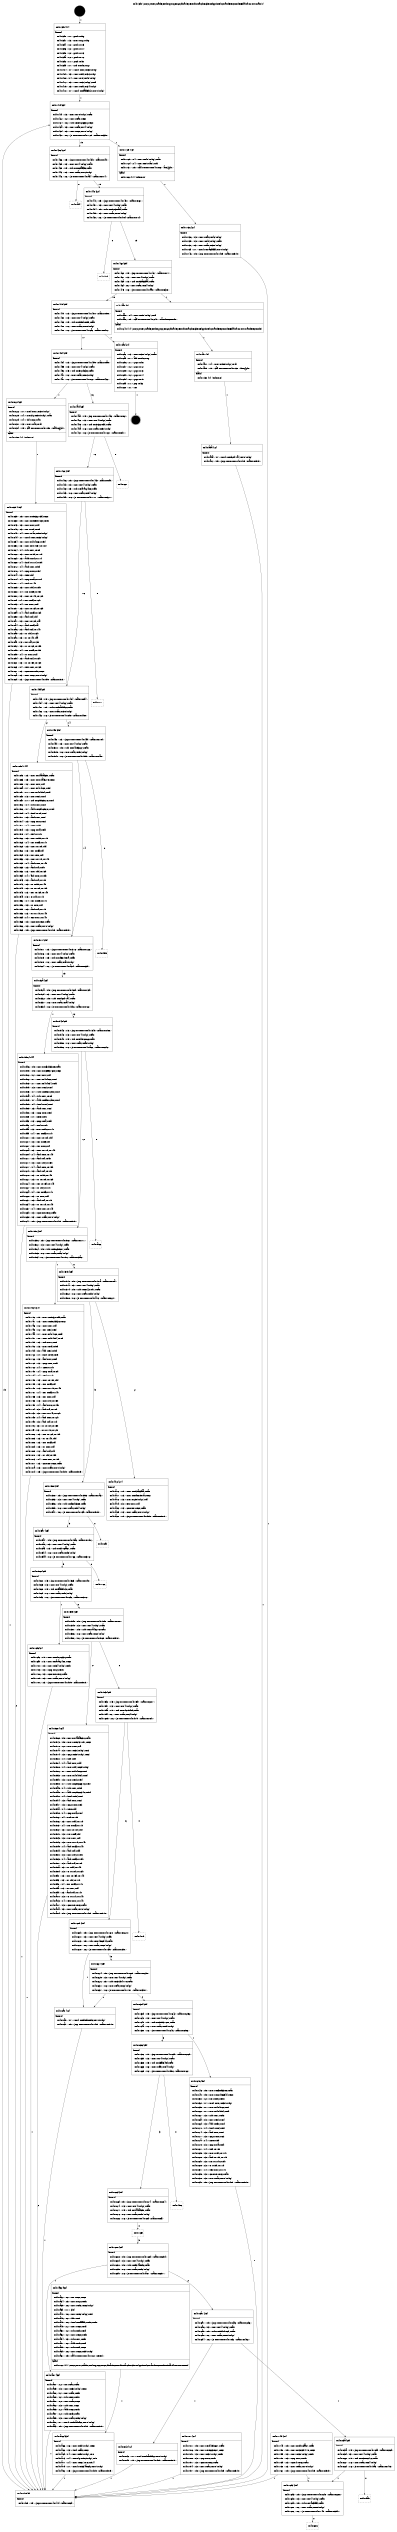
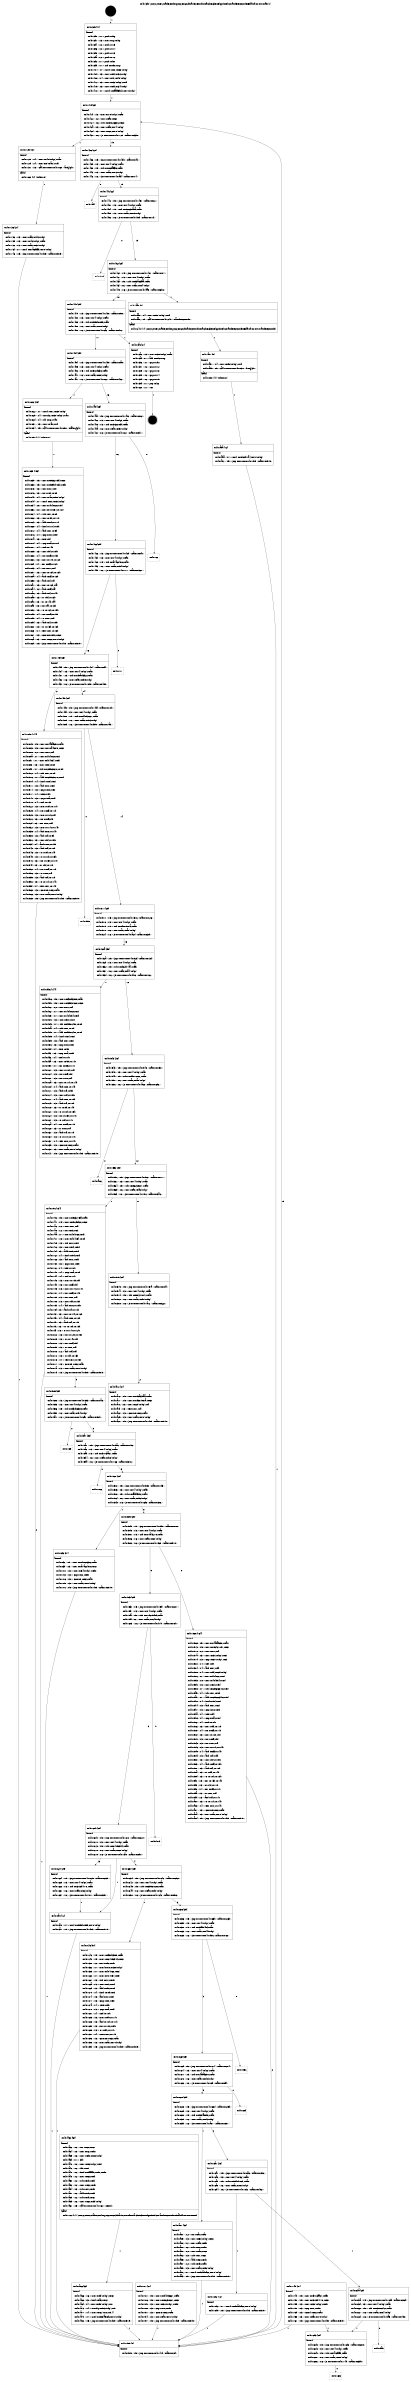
(94, 1392) -> (75, 1381)
(9, 1590) -> none
(21, 1859) -> none
(141, 1997) -> (133, 1861)
(138, 2240) -> (202, 2090)
